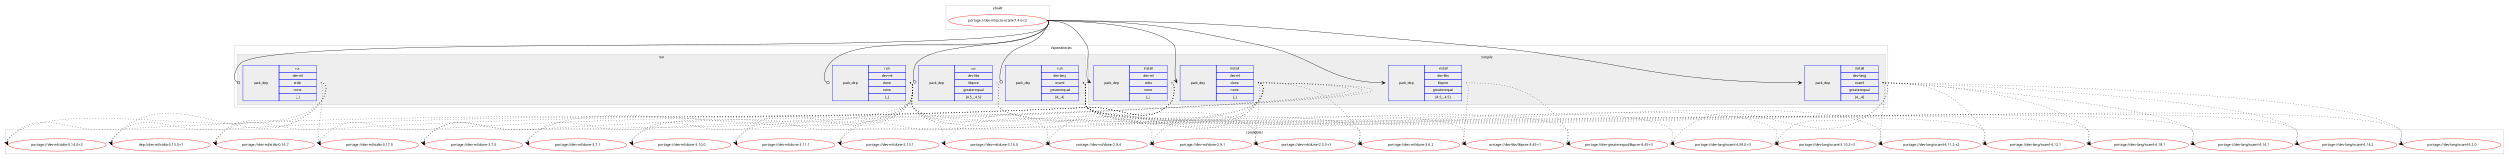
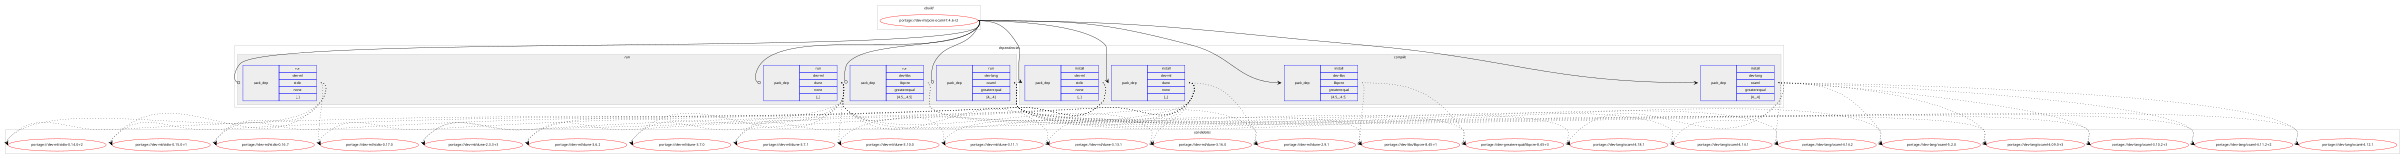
(161, 145) -> (161, 145)
(1098, 145) -> none
